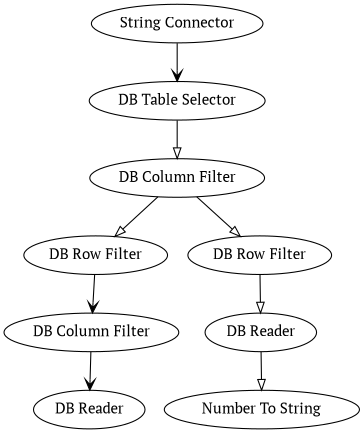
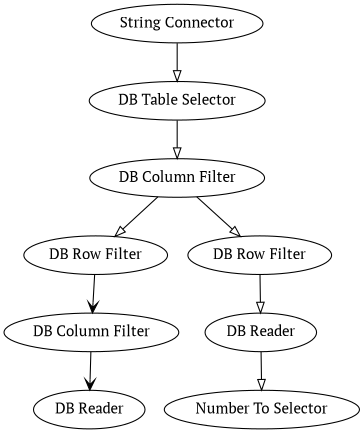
(177, 57) -> (177, 57)
(262, 410) -> (262, 410)
